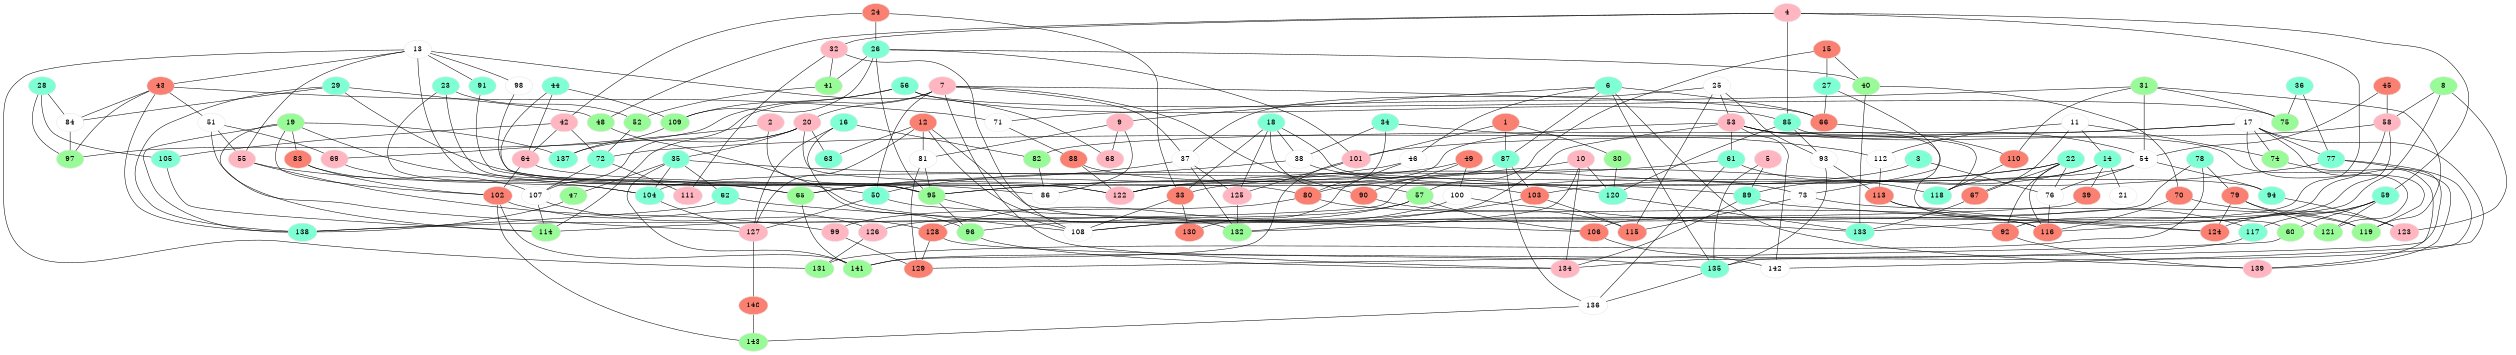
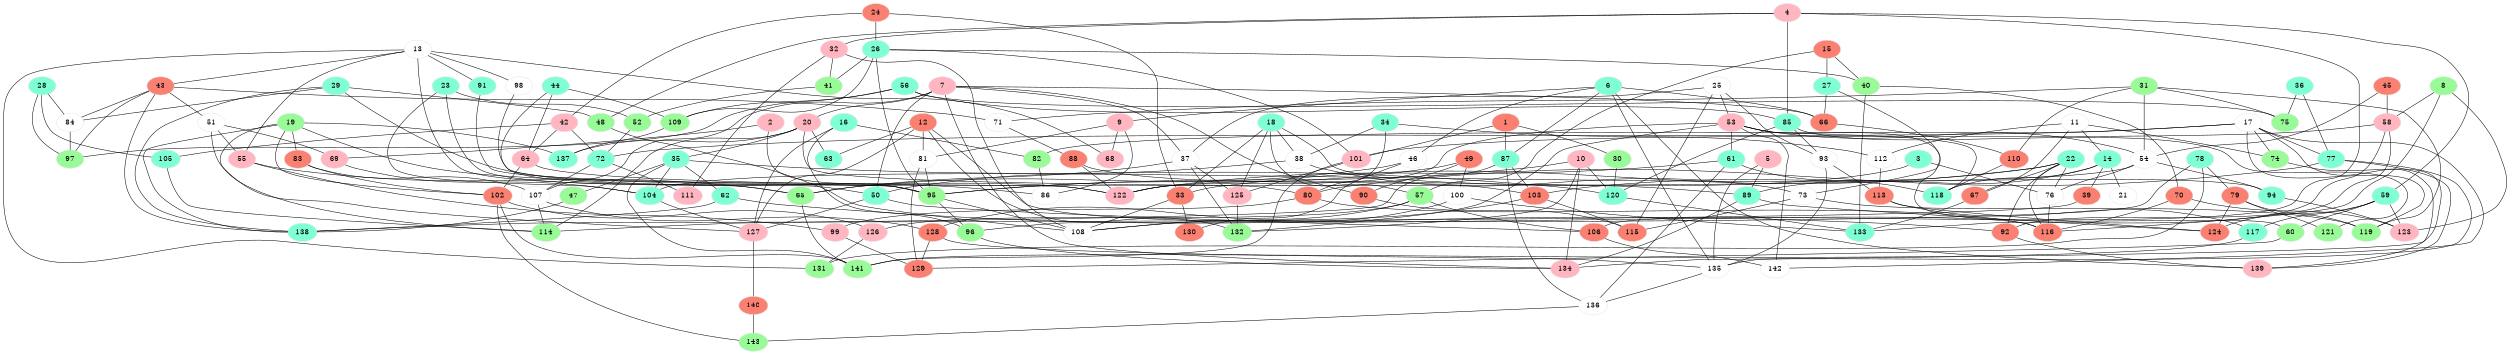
(2361, 212) -> (2393, 211)
(1715, 269) -> (1715, 269)
